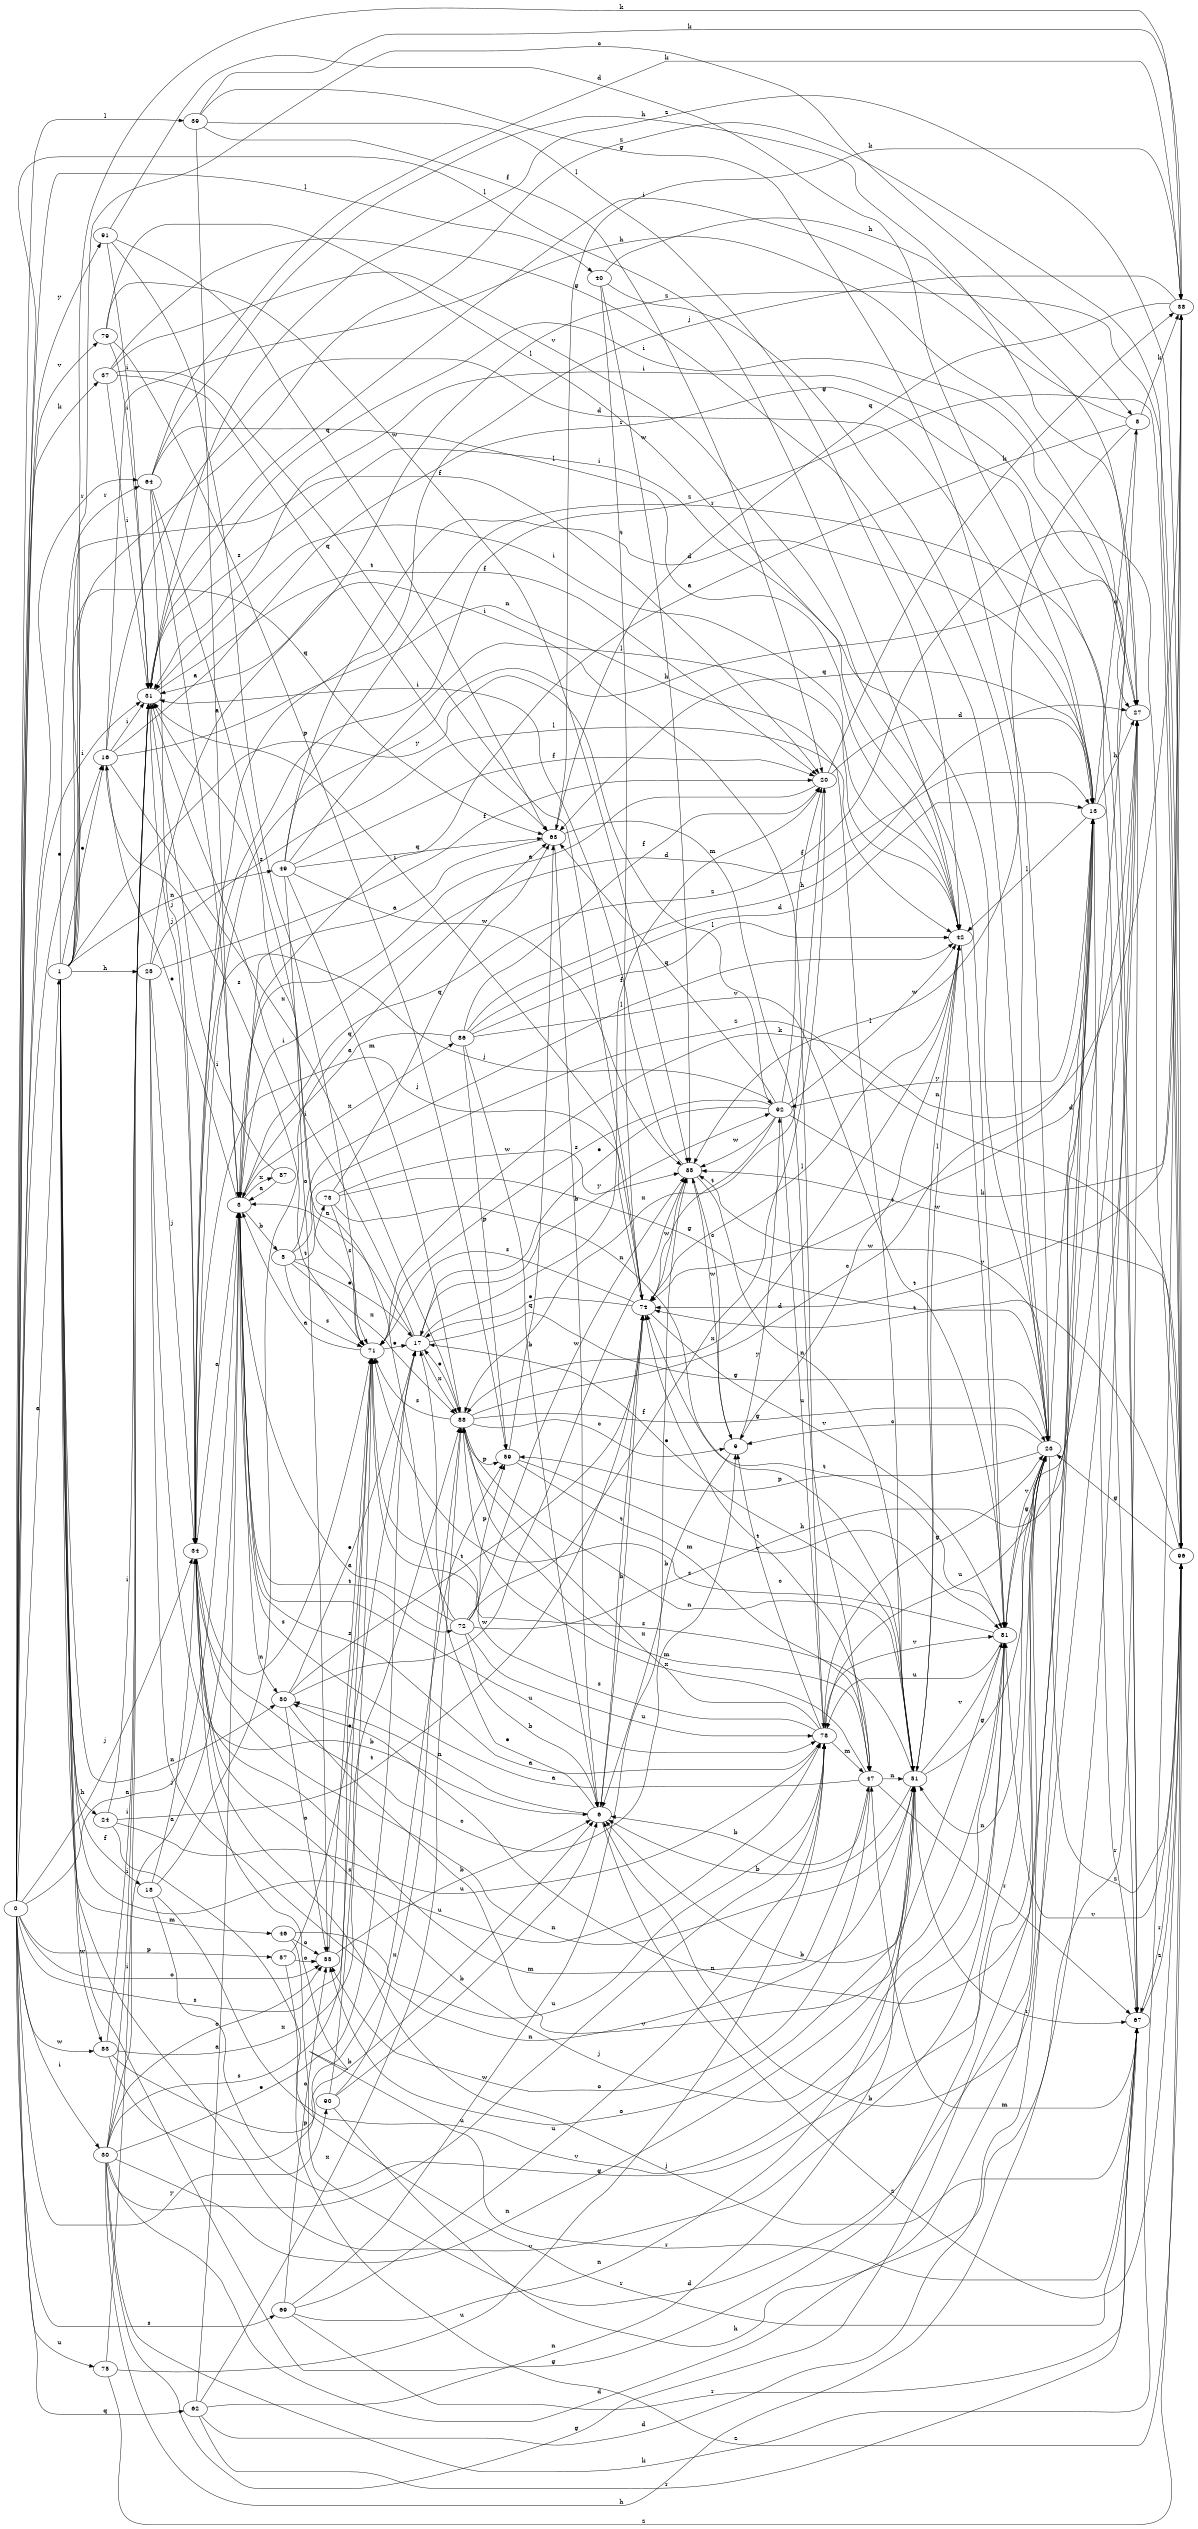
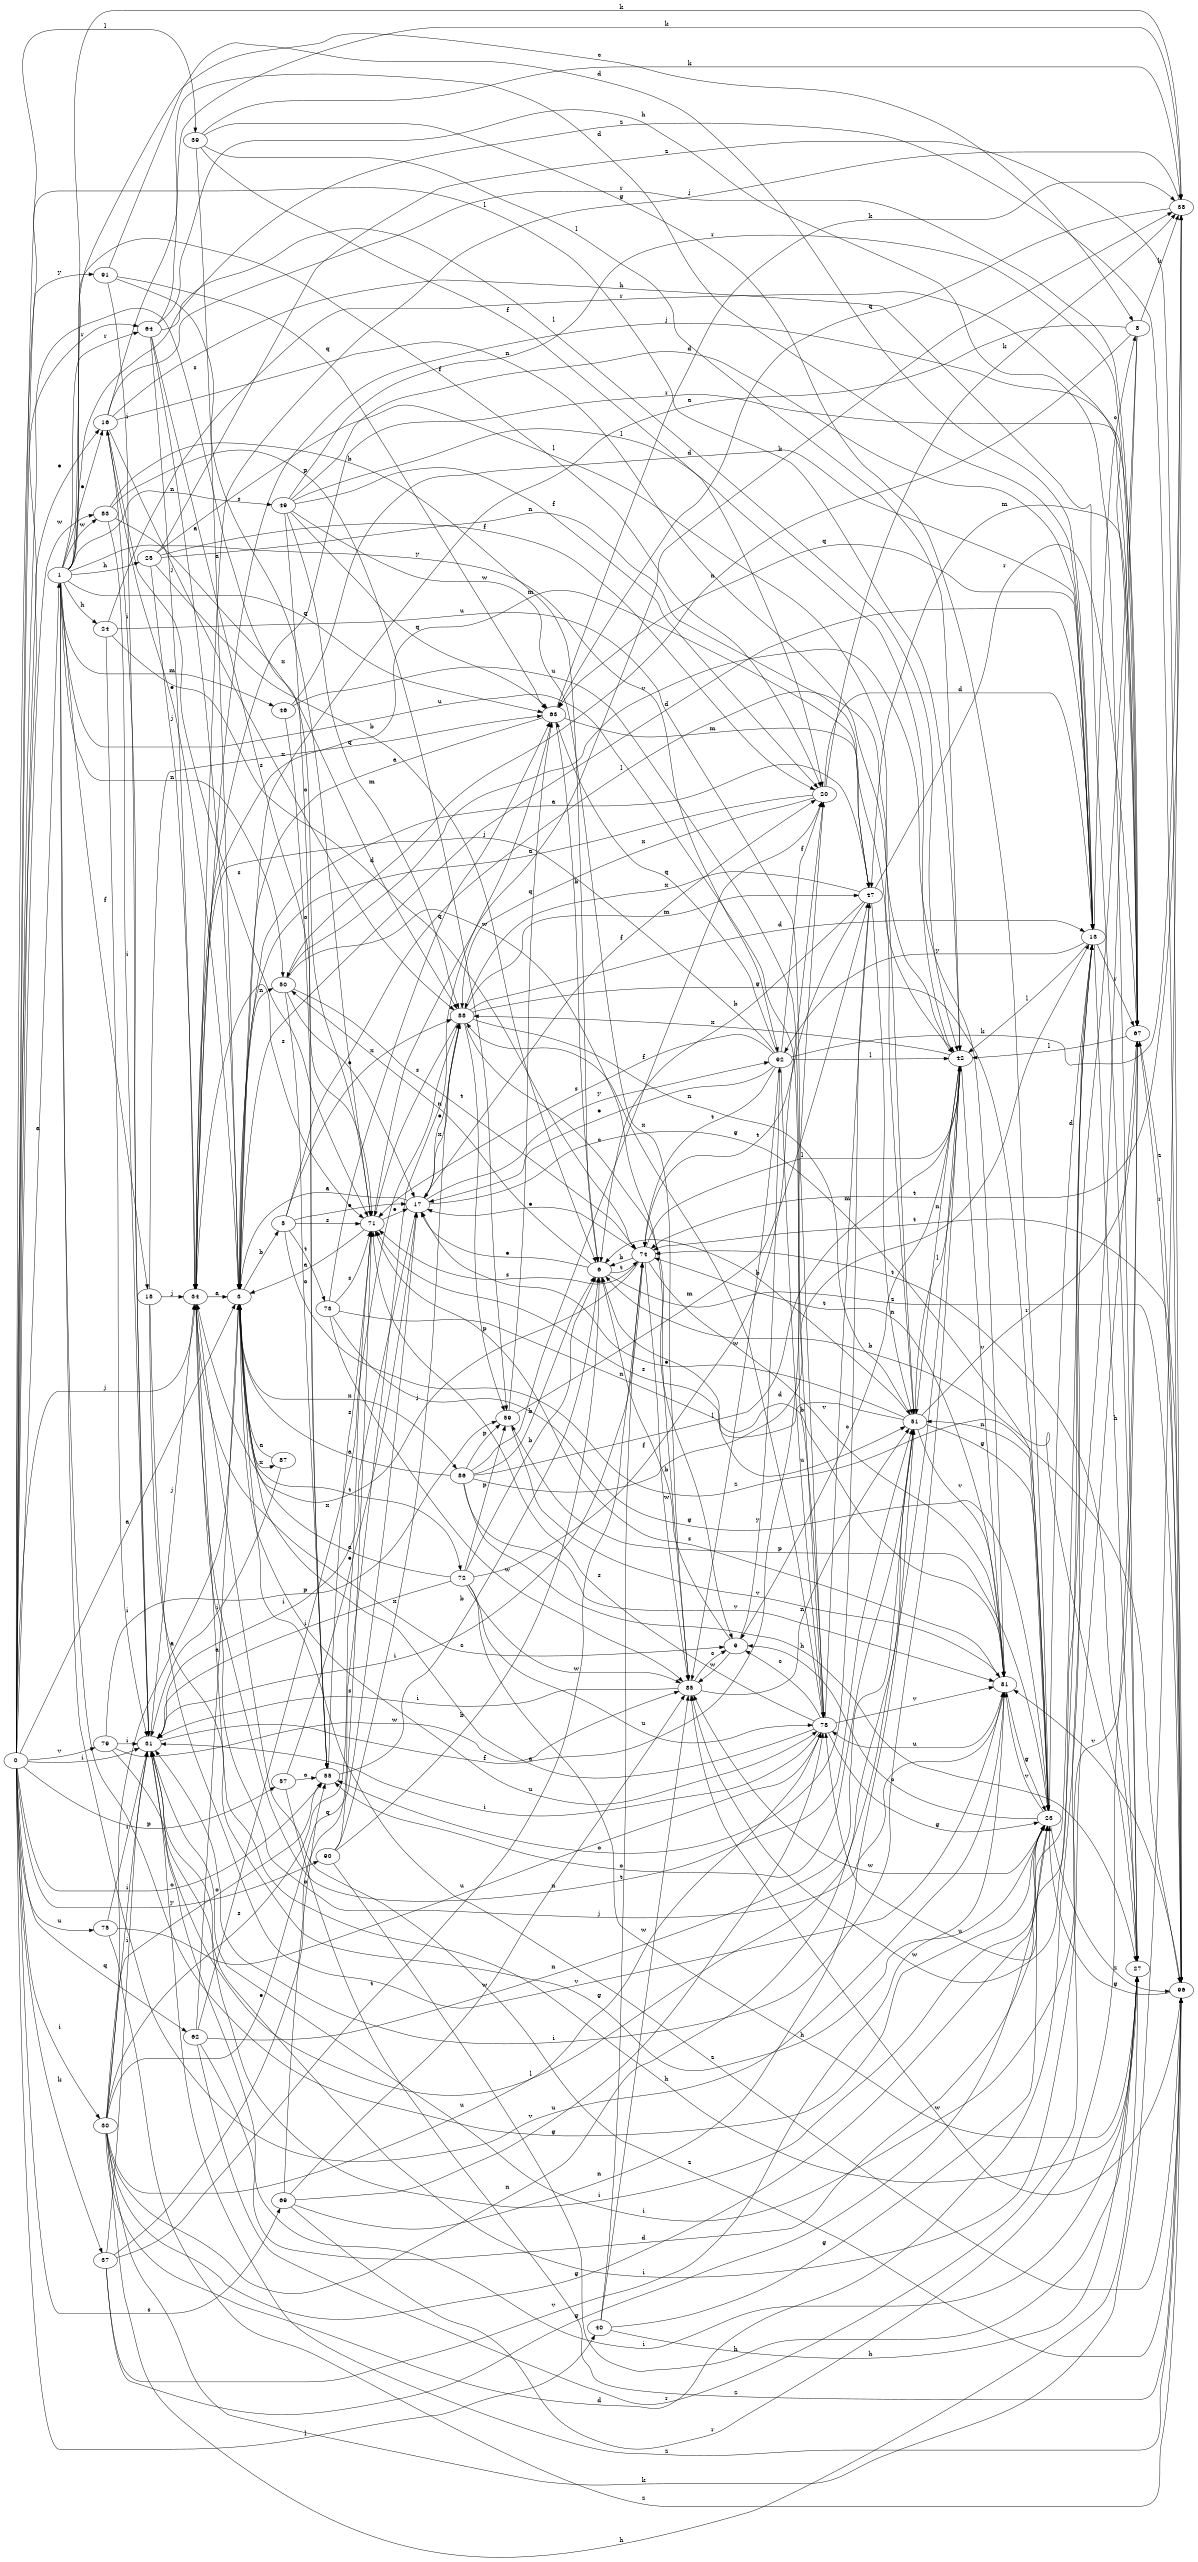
none -> (1052, 1051)
(372, 1758) -> (372, 861)
